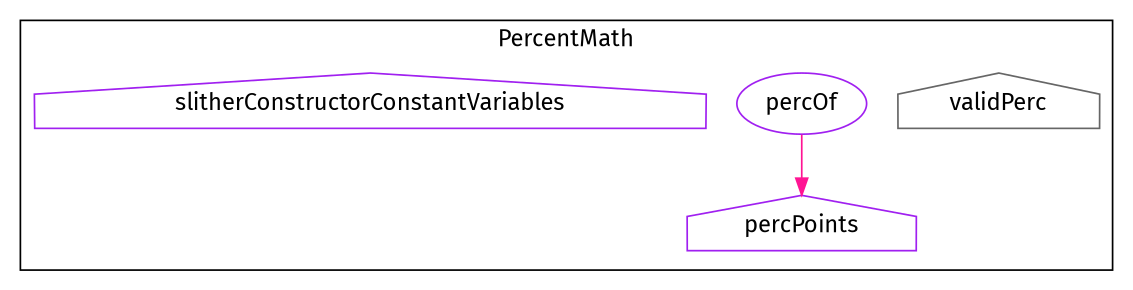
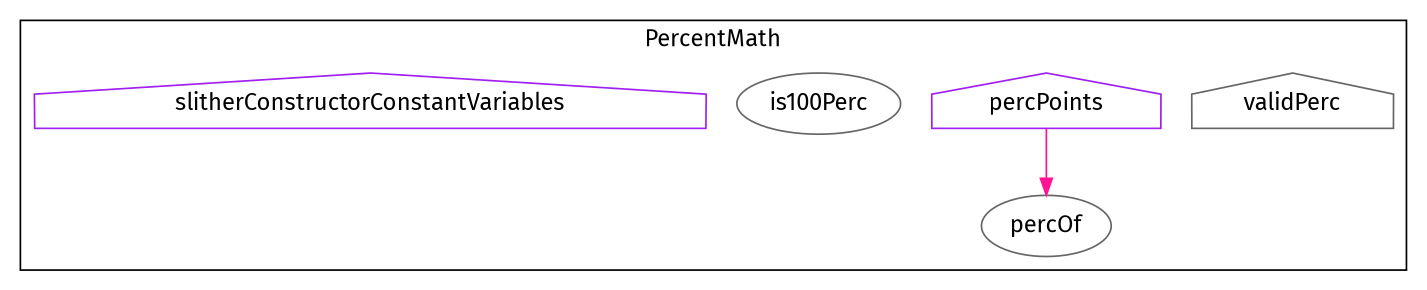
(802, 104) -> (1046, 226)
none -> (819, 104)
(802, 156) -> (1046, 153)
